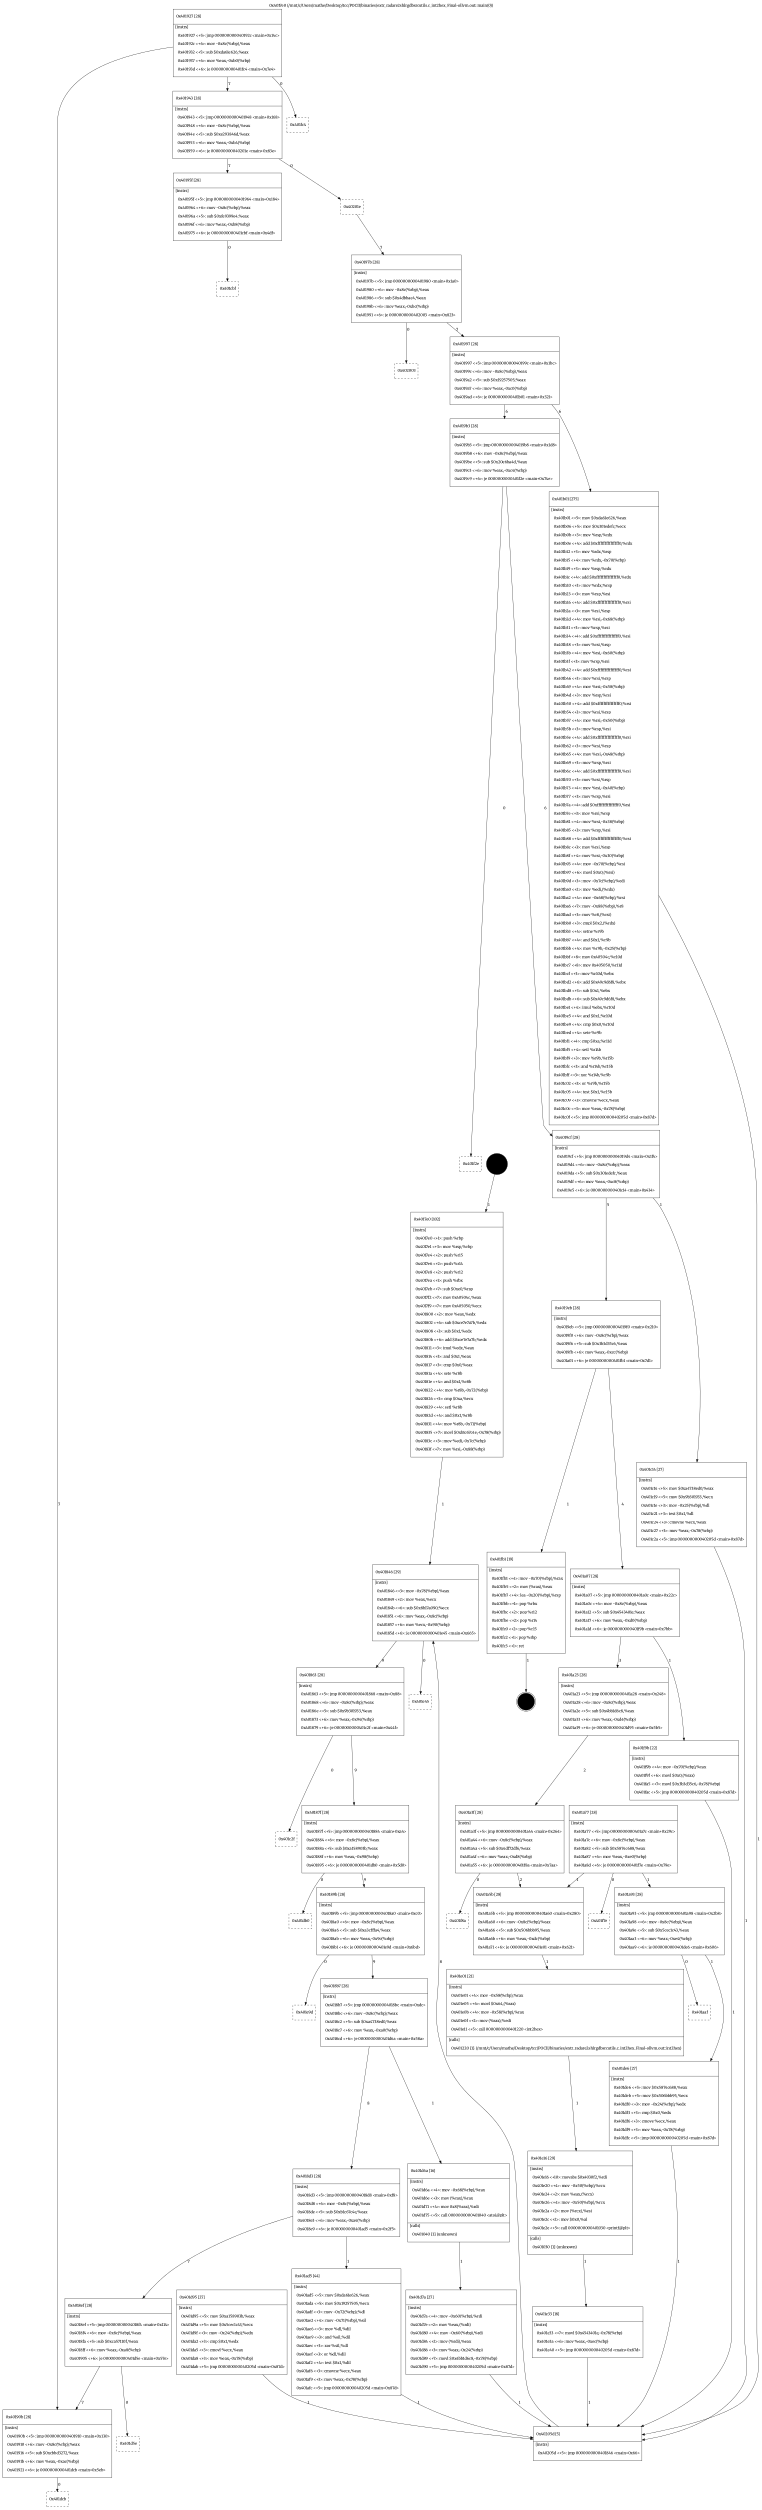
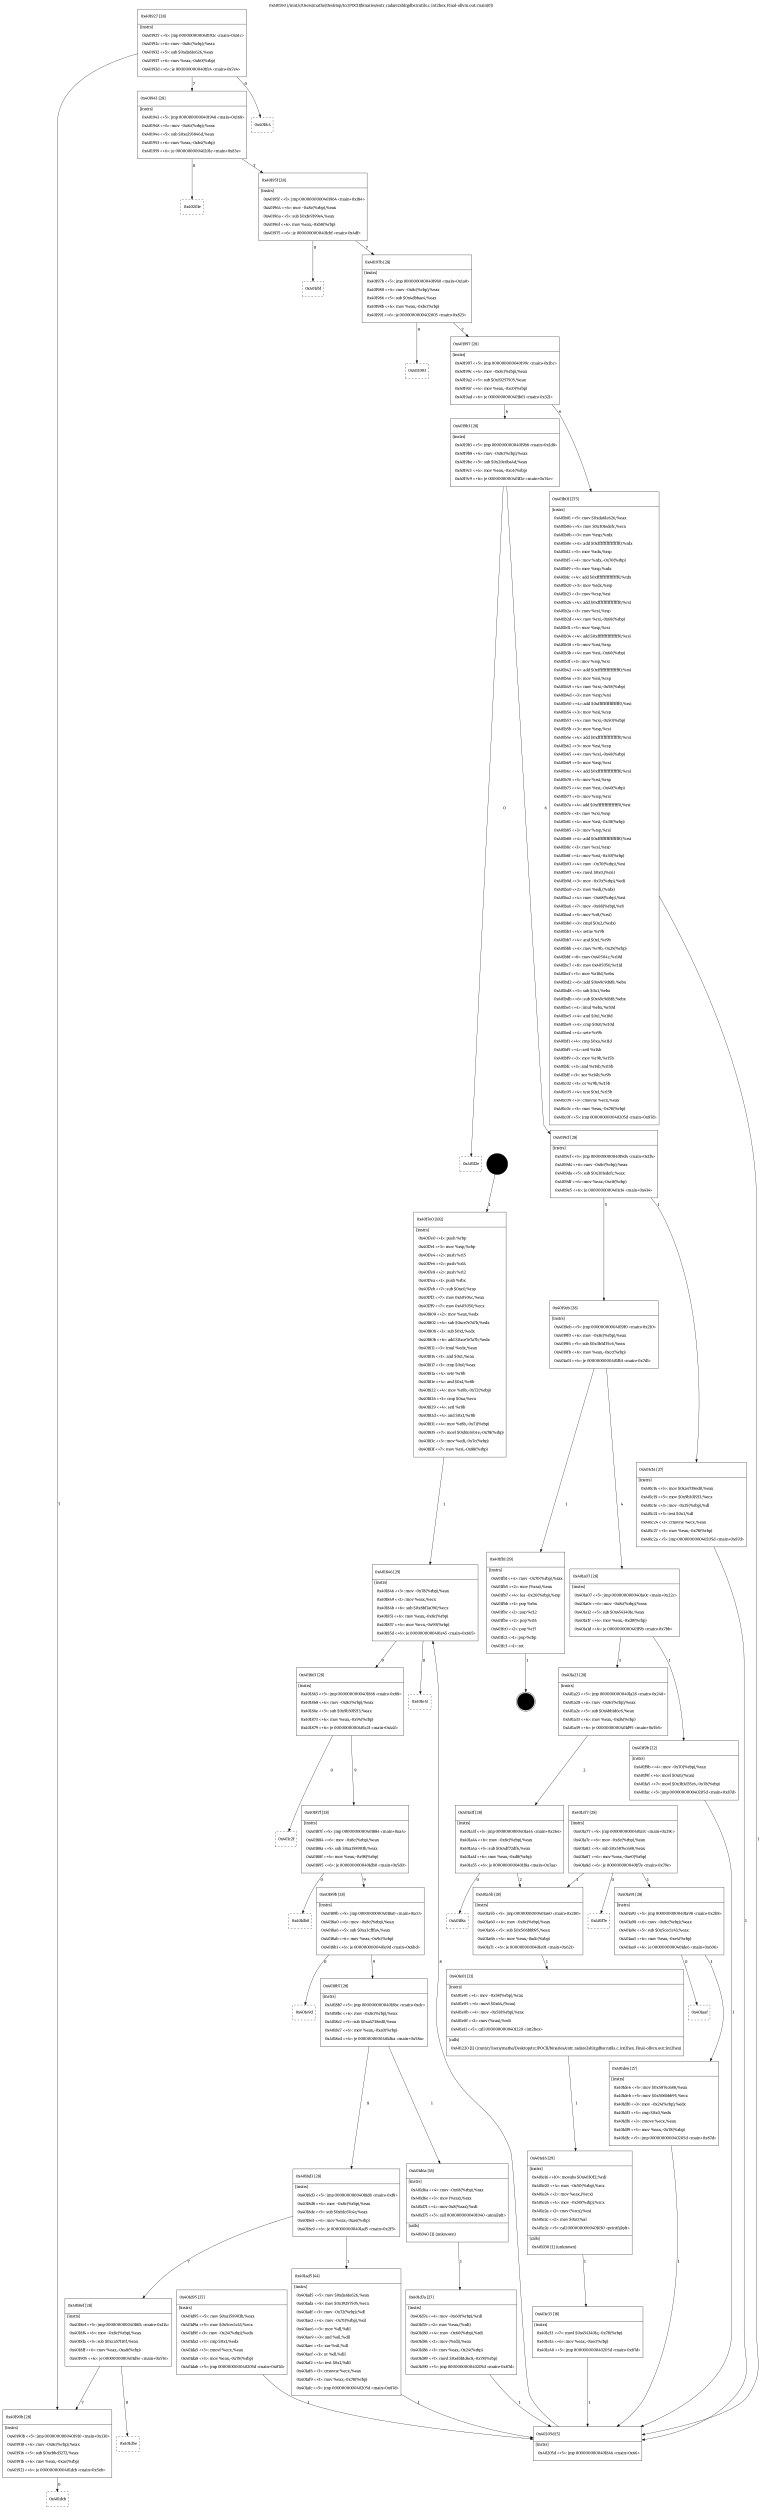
(369, 233) -> (364, 247)
